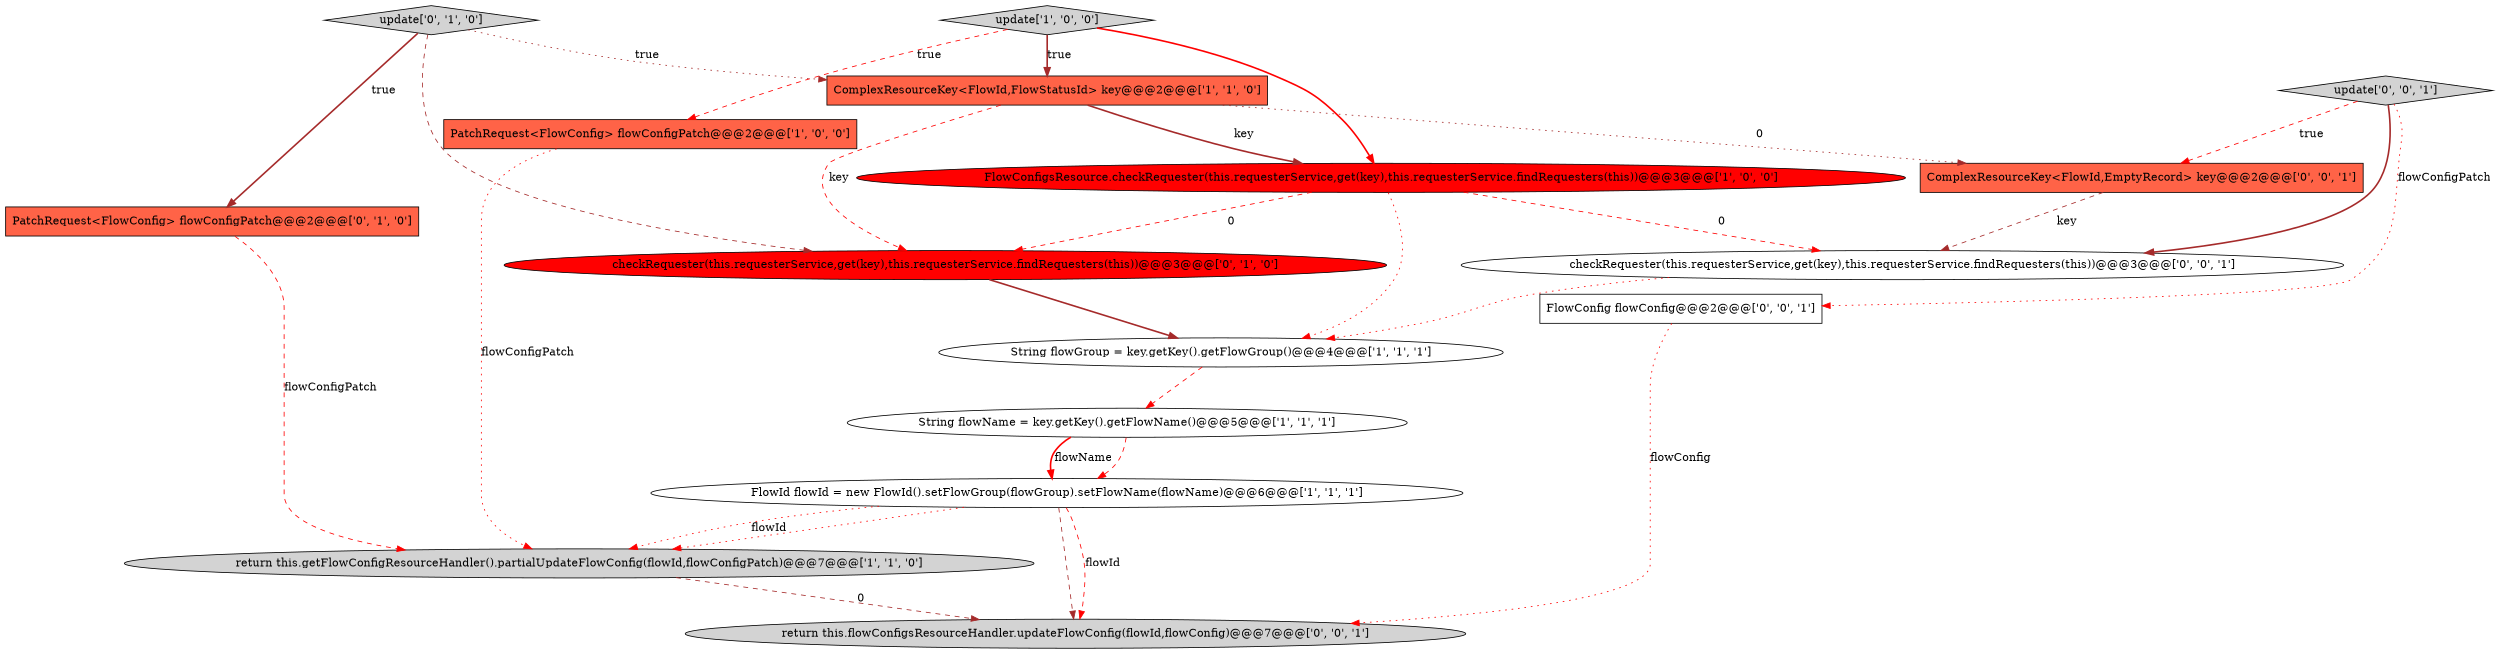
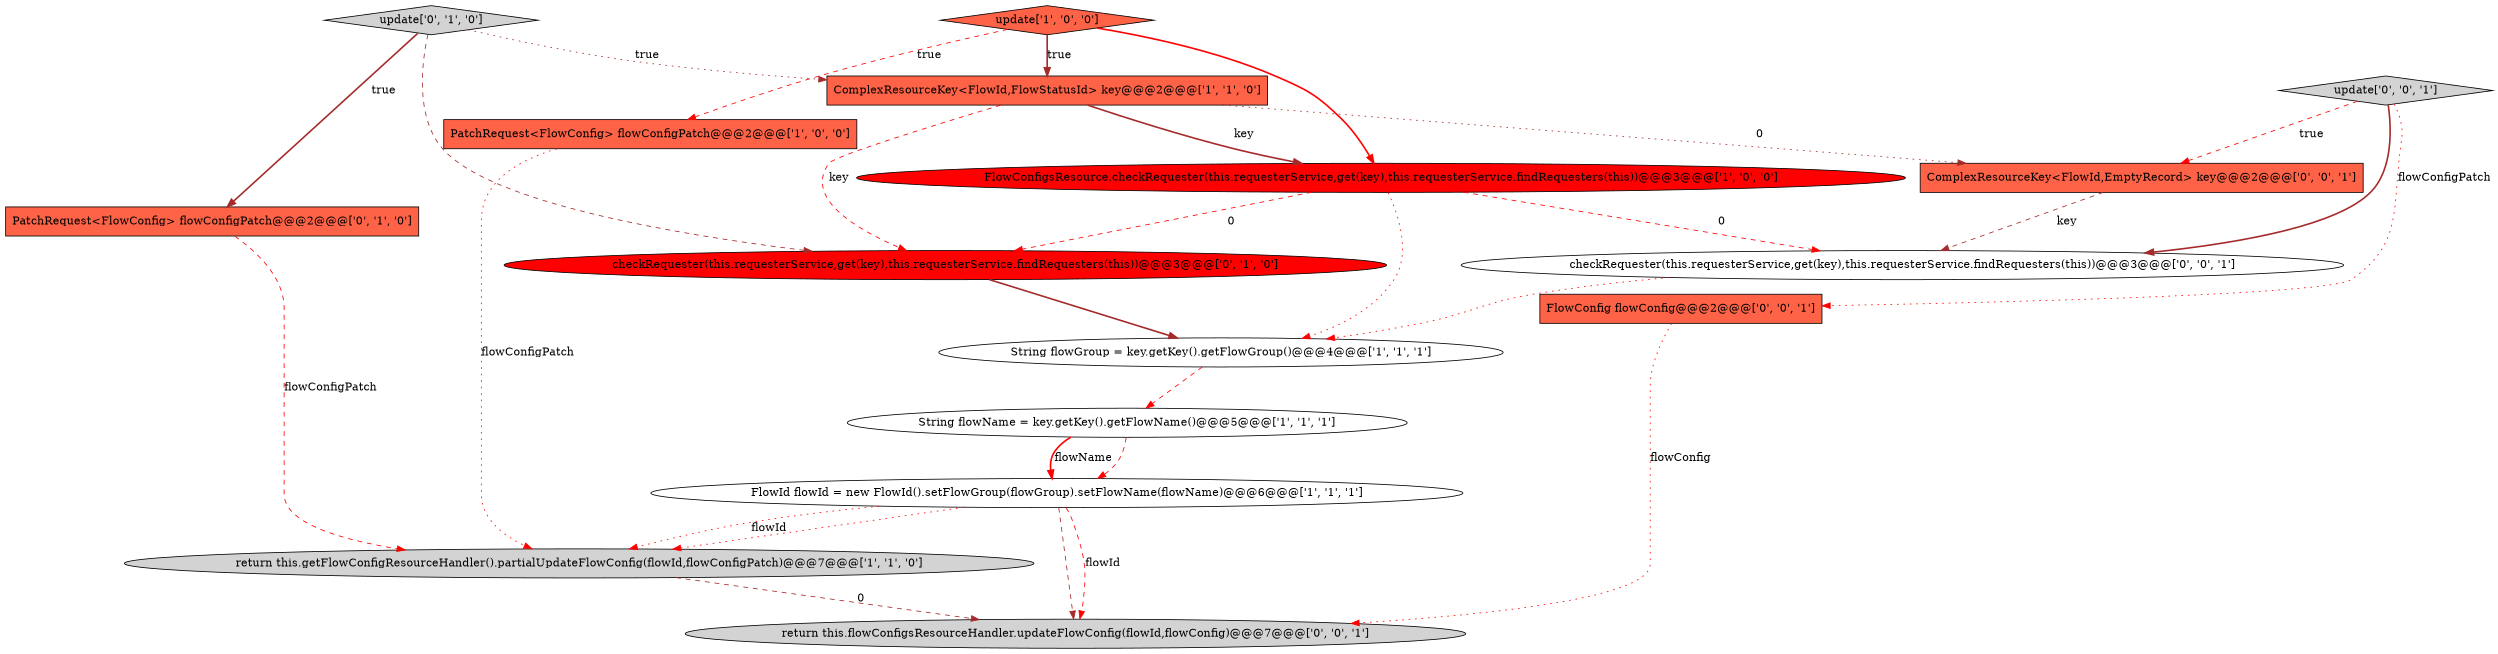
(1047, 20) -> (1047, 20)
(1681, 309) -> (1681, 309)
